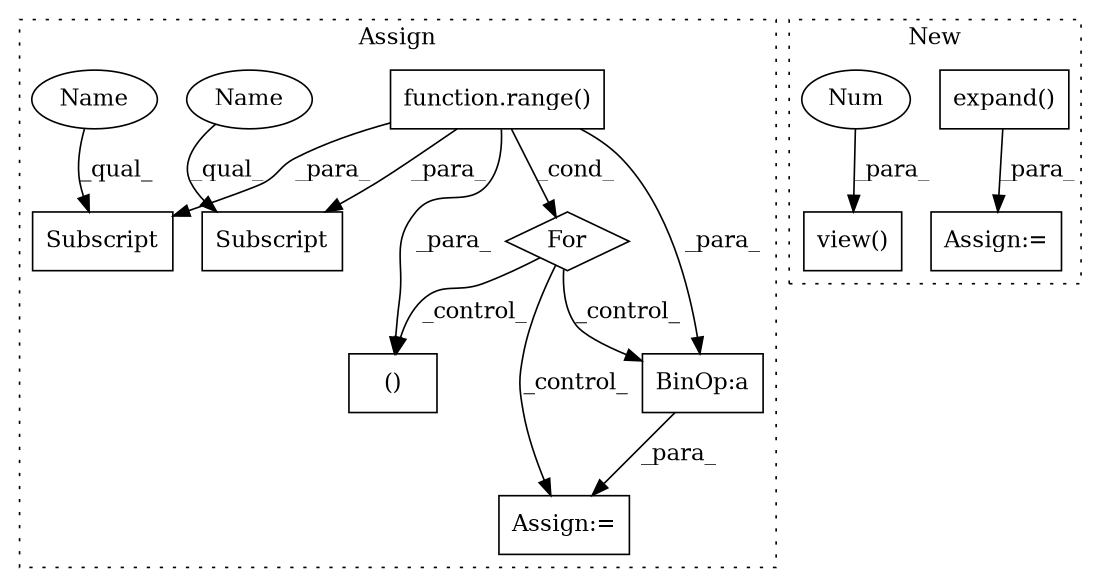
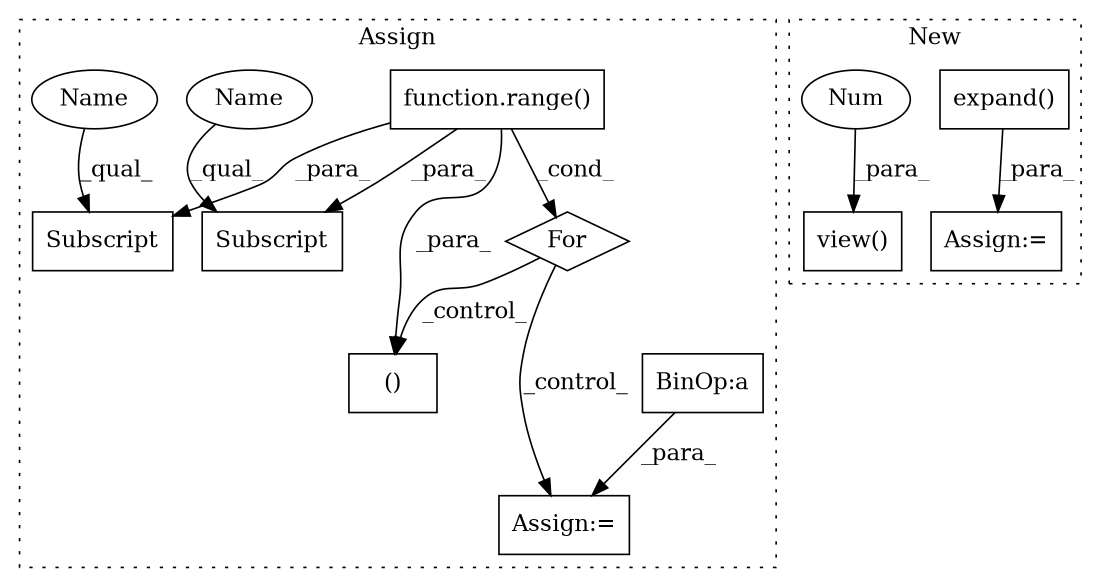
(662, 219) -> none
(576, 325) -> none
